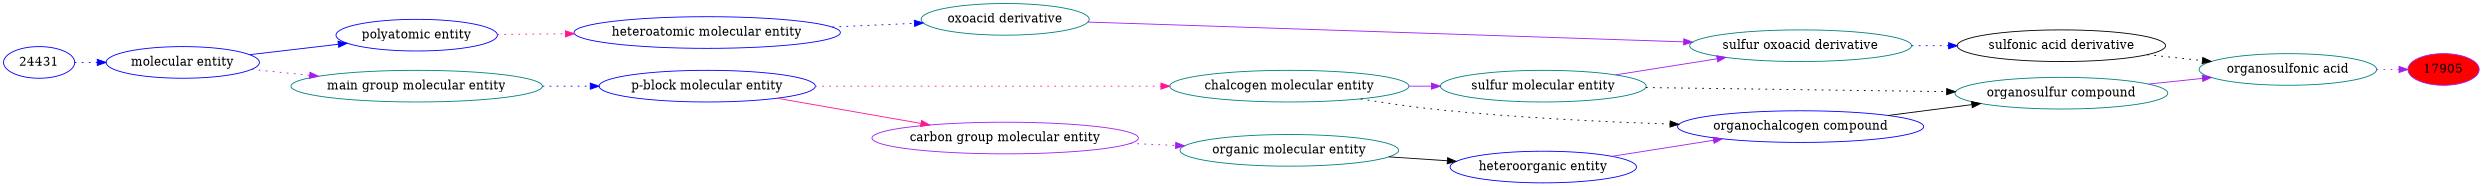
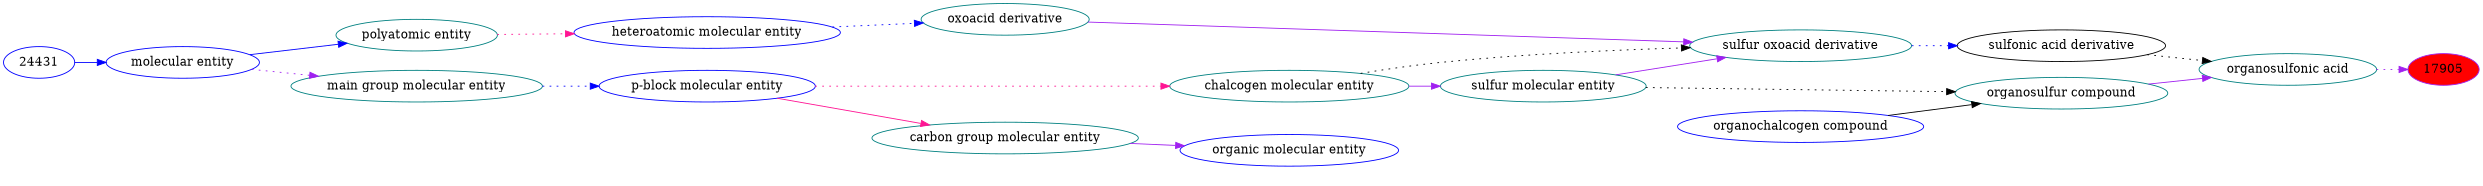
(417, 35) -> (417, 35)
(86, 62) -> (86, 62)
(1515, 116) -> (1521, 56)
(1005, 138) -> (1005, 138)
(1153, 144) -> (1153, 144)
(1289, 150) -> (1289, 150)
(1543, 167) -> none
